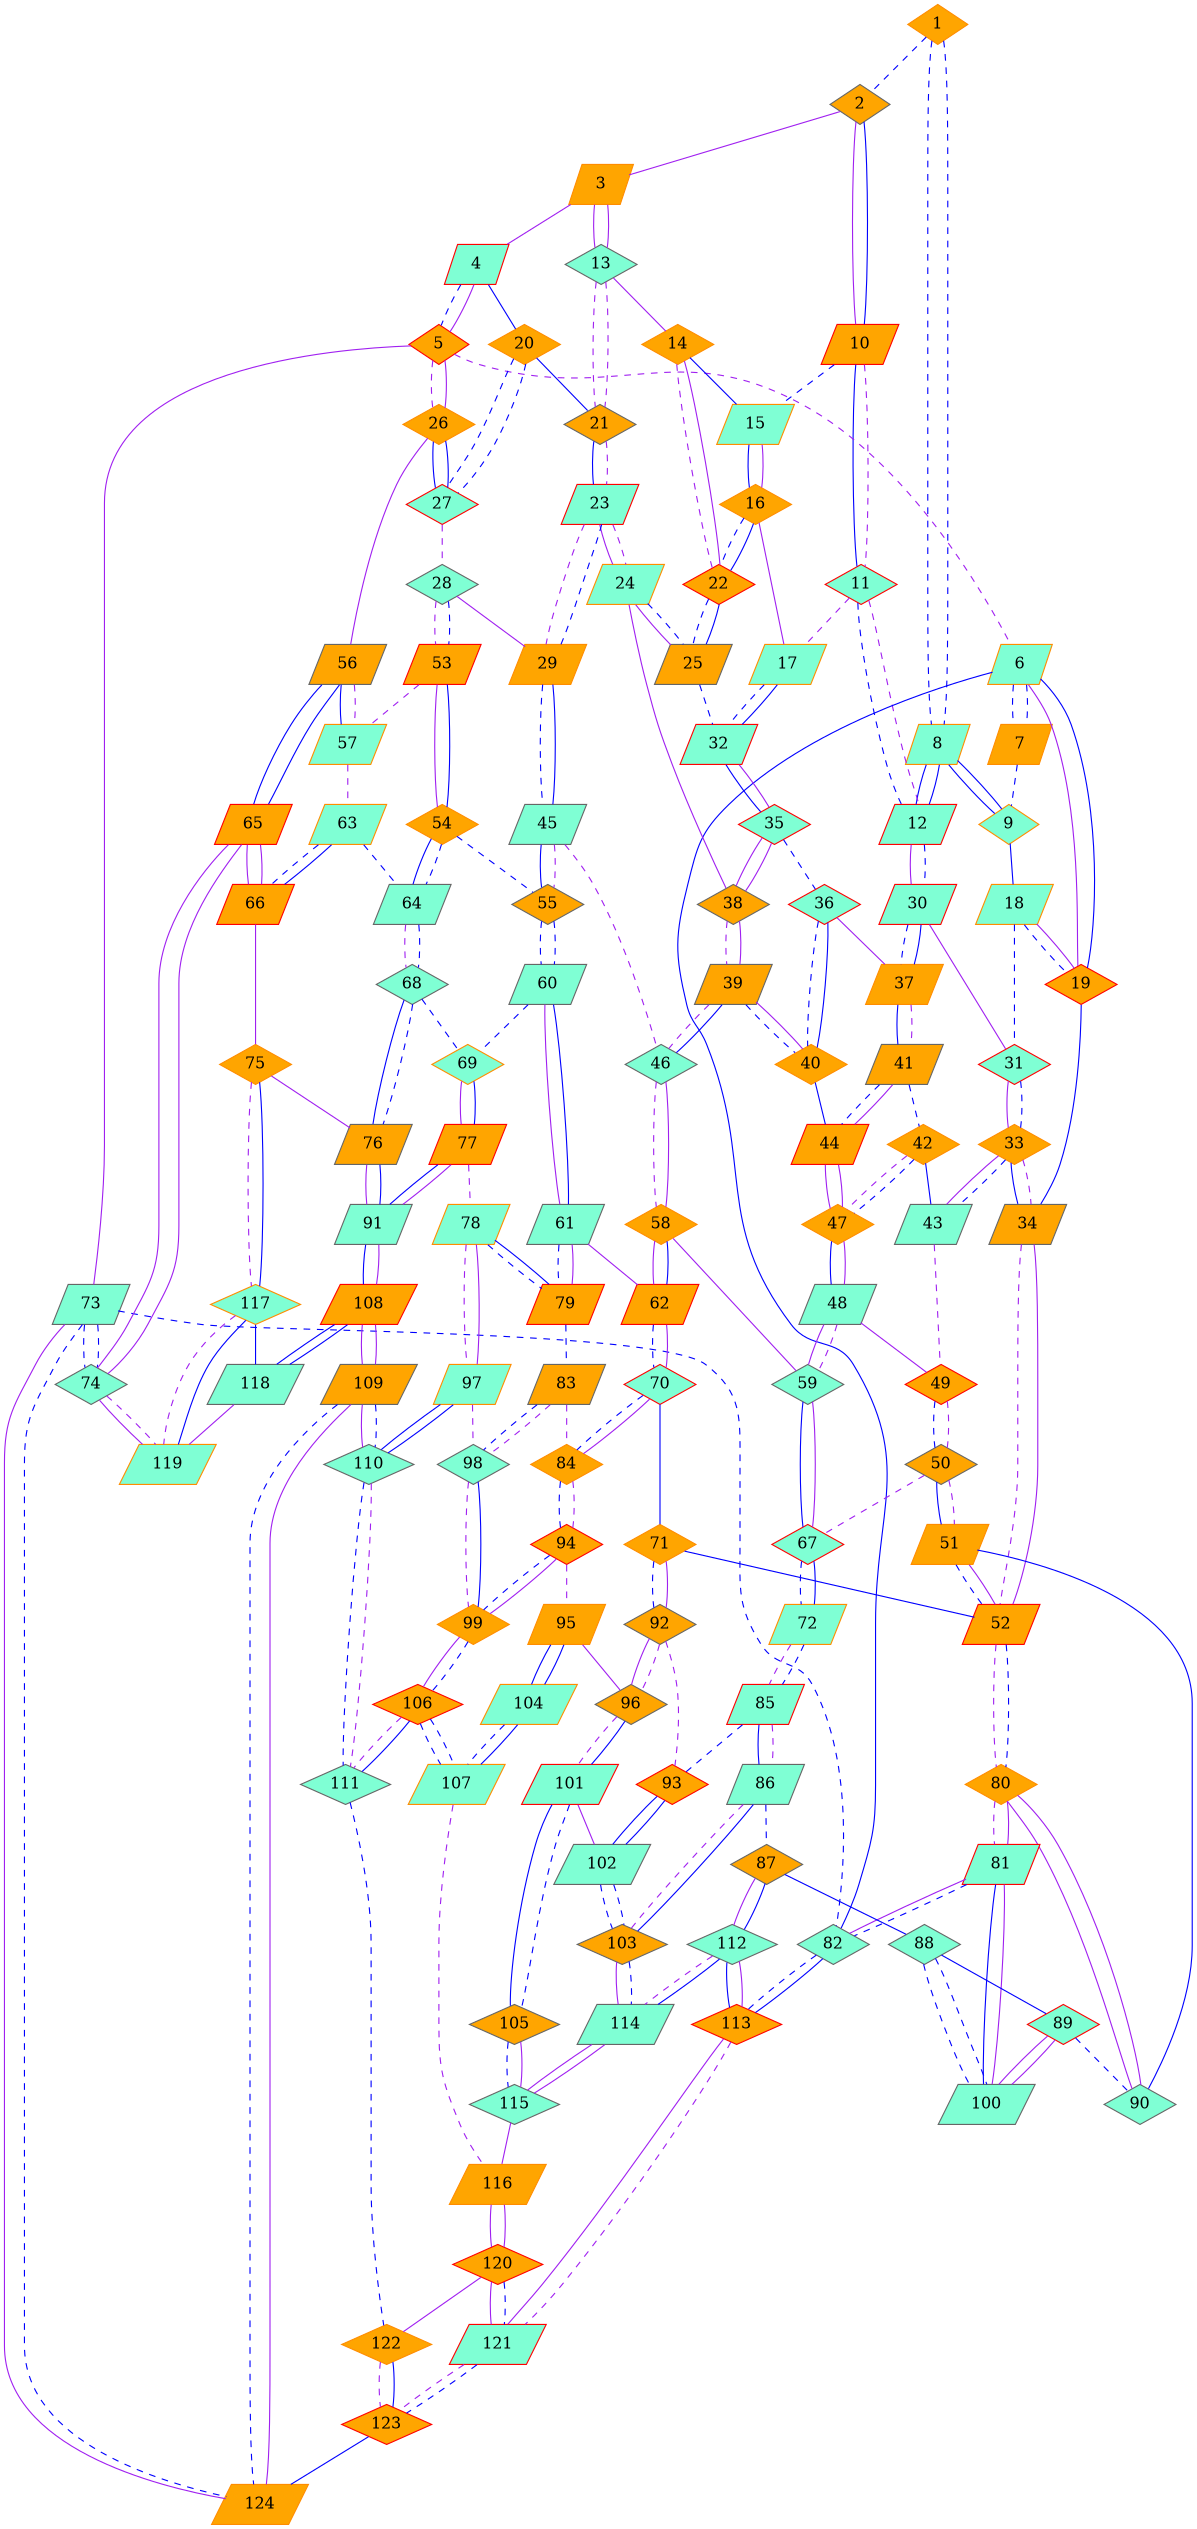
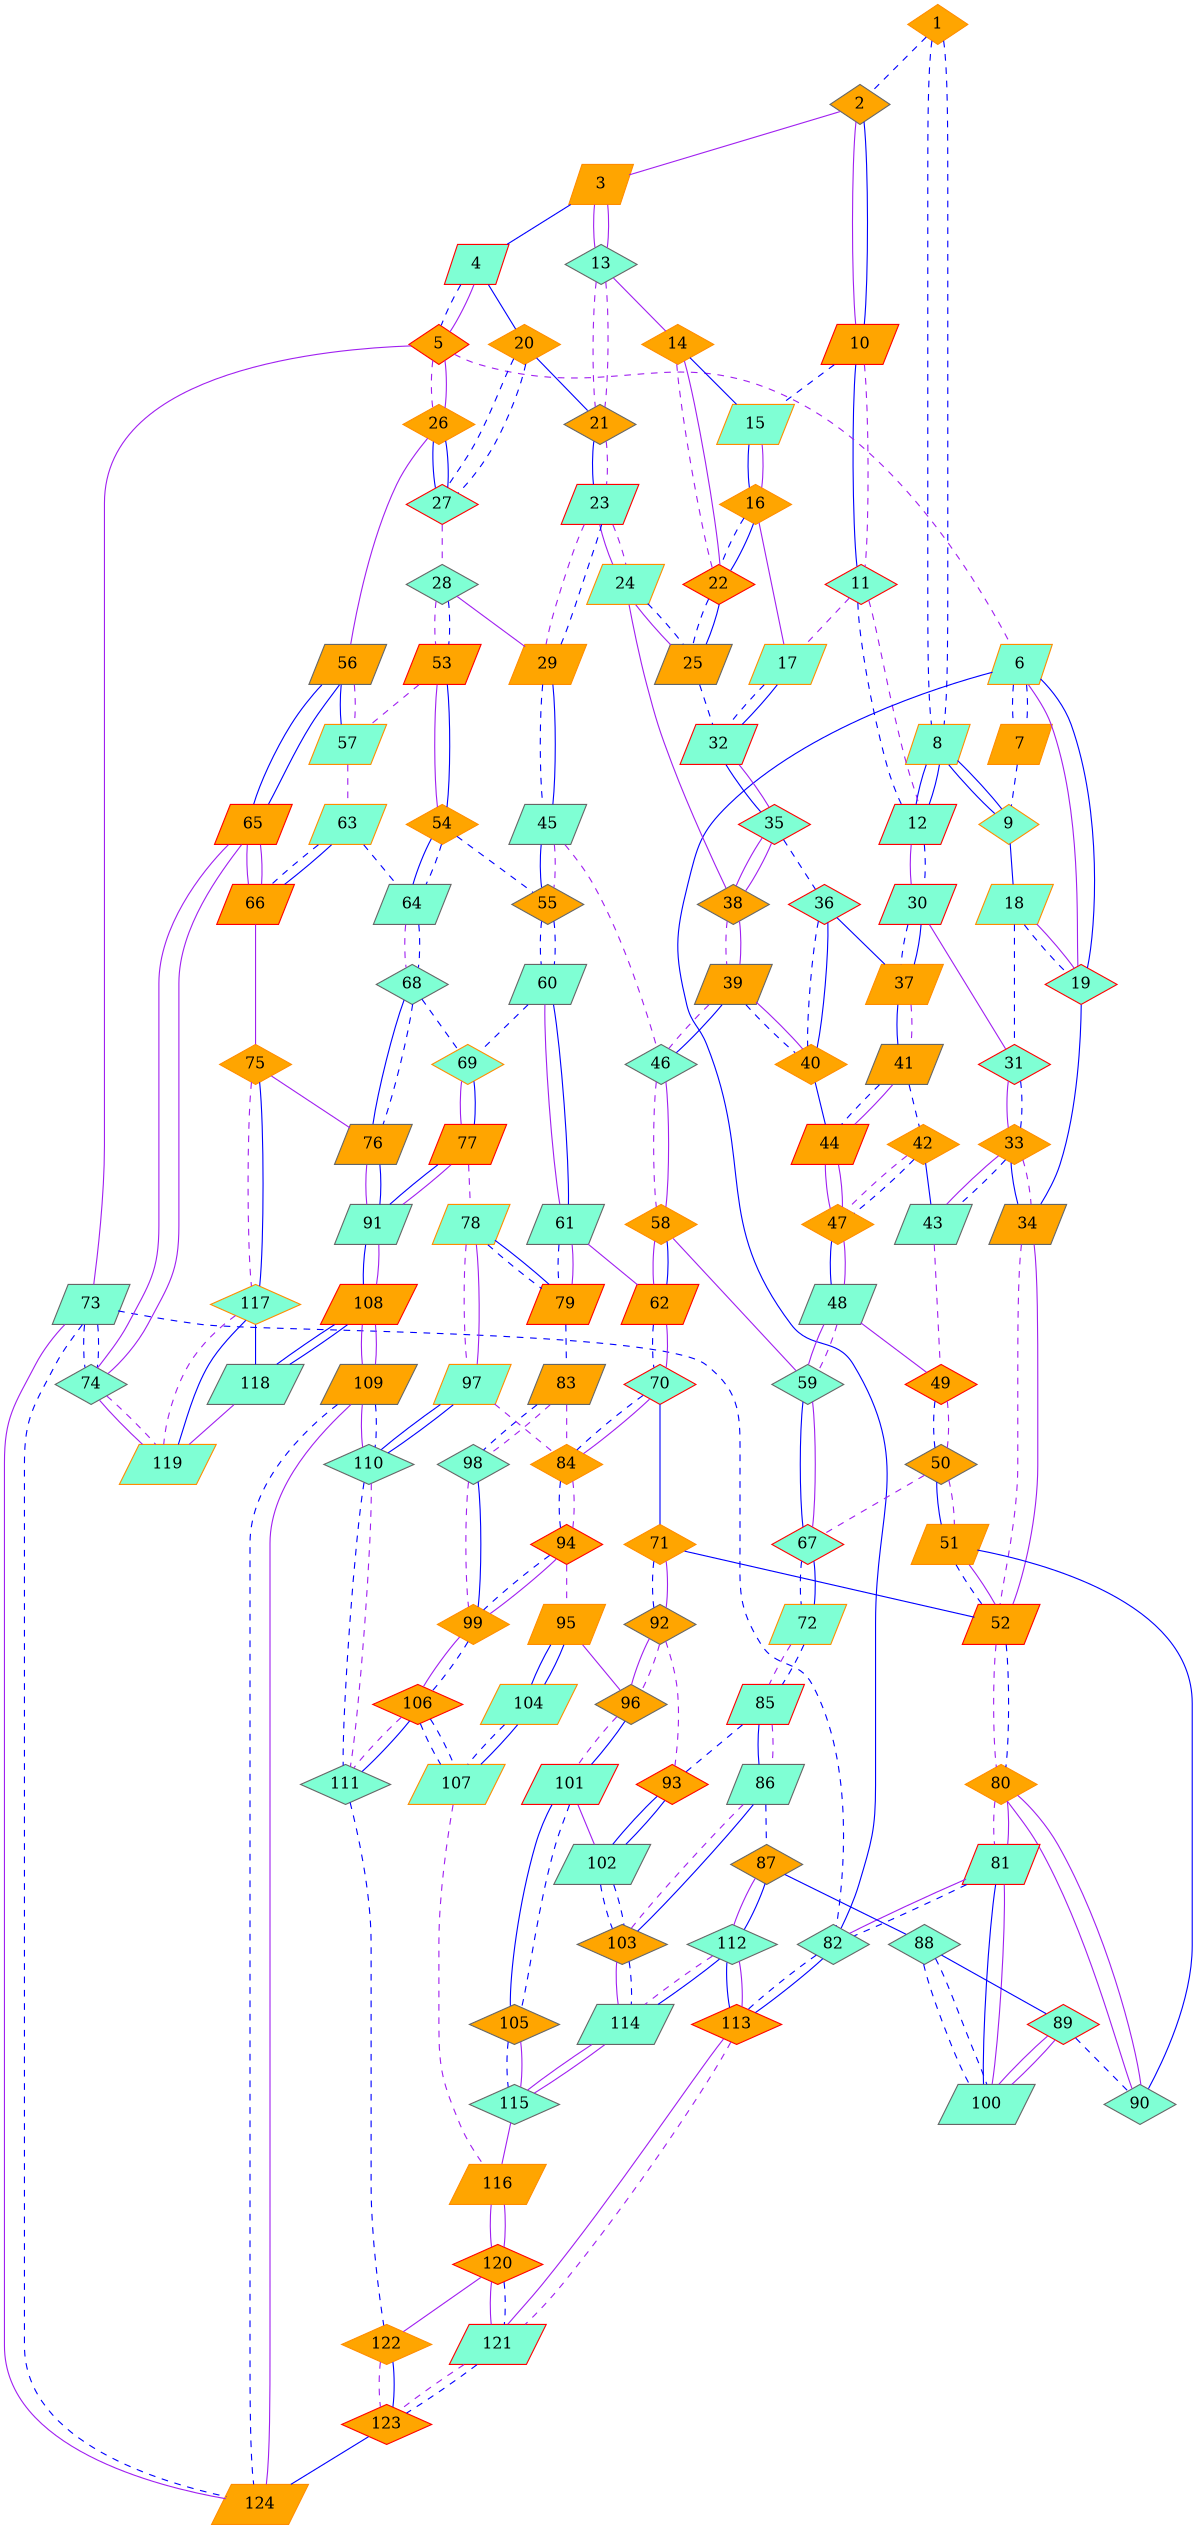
(539, 224) -> (539, 224)
(861, 941) -> (861, 941)
(1081, 984) -> (1081, 984)
(473, 1425) -> (530, 1433)
